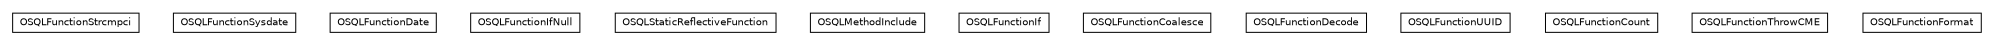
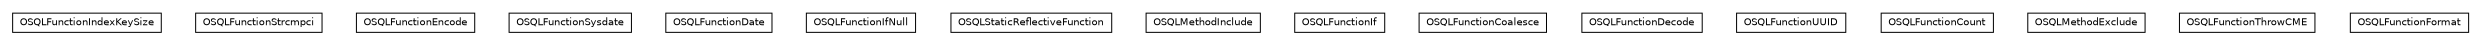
none -> (86, 22)
none -> (415, 22)
none -> (2086, 22)
